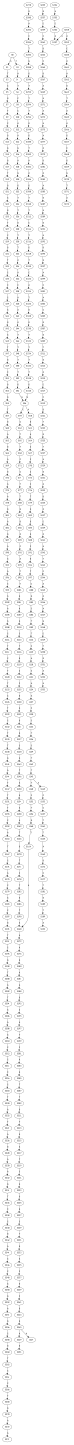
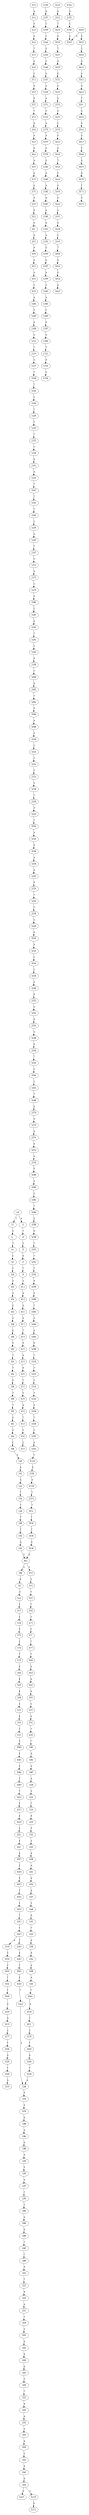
(7, 297) -> none
(43, 391) -> none
none -> (34, 1150)
